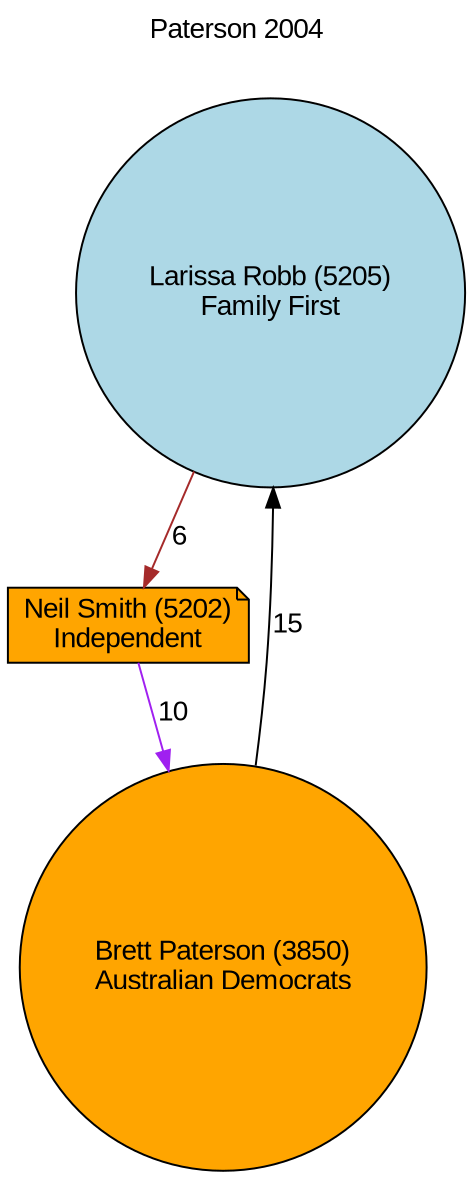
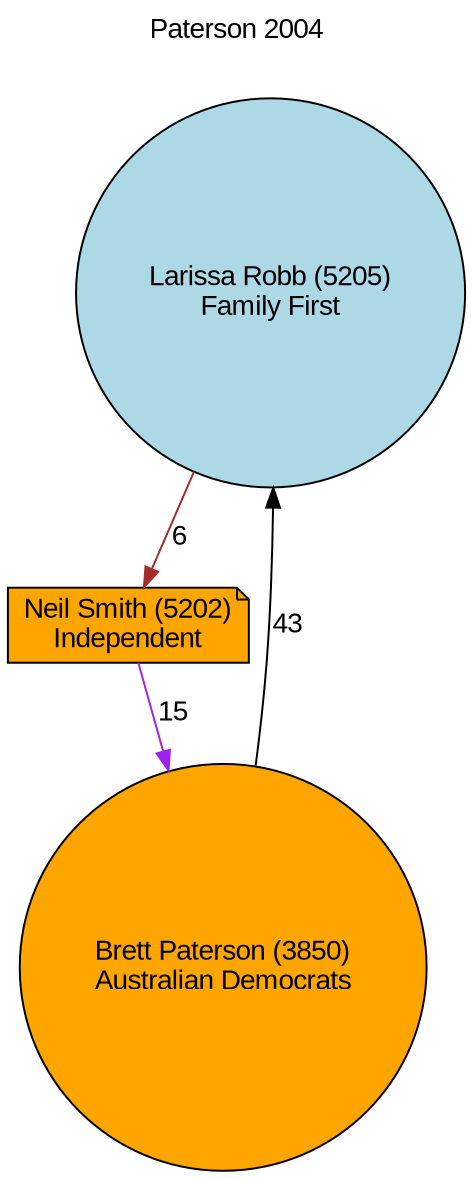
(288, 625) -> (288, 625)
(174, 713) -> (174, 713)
